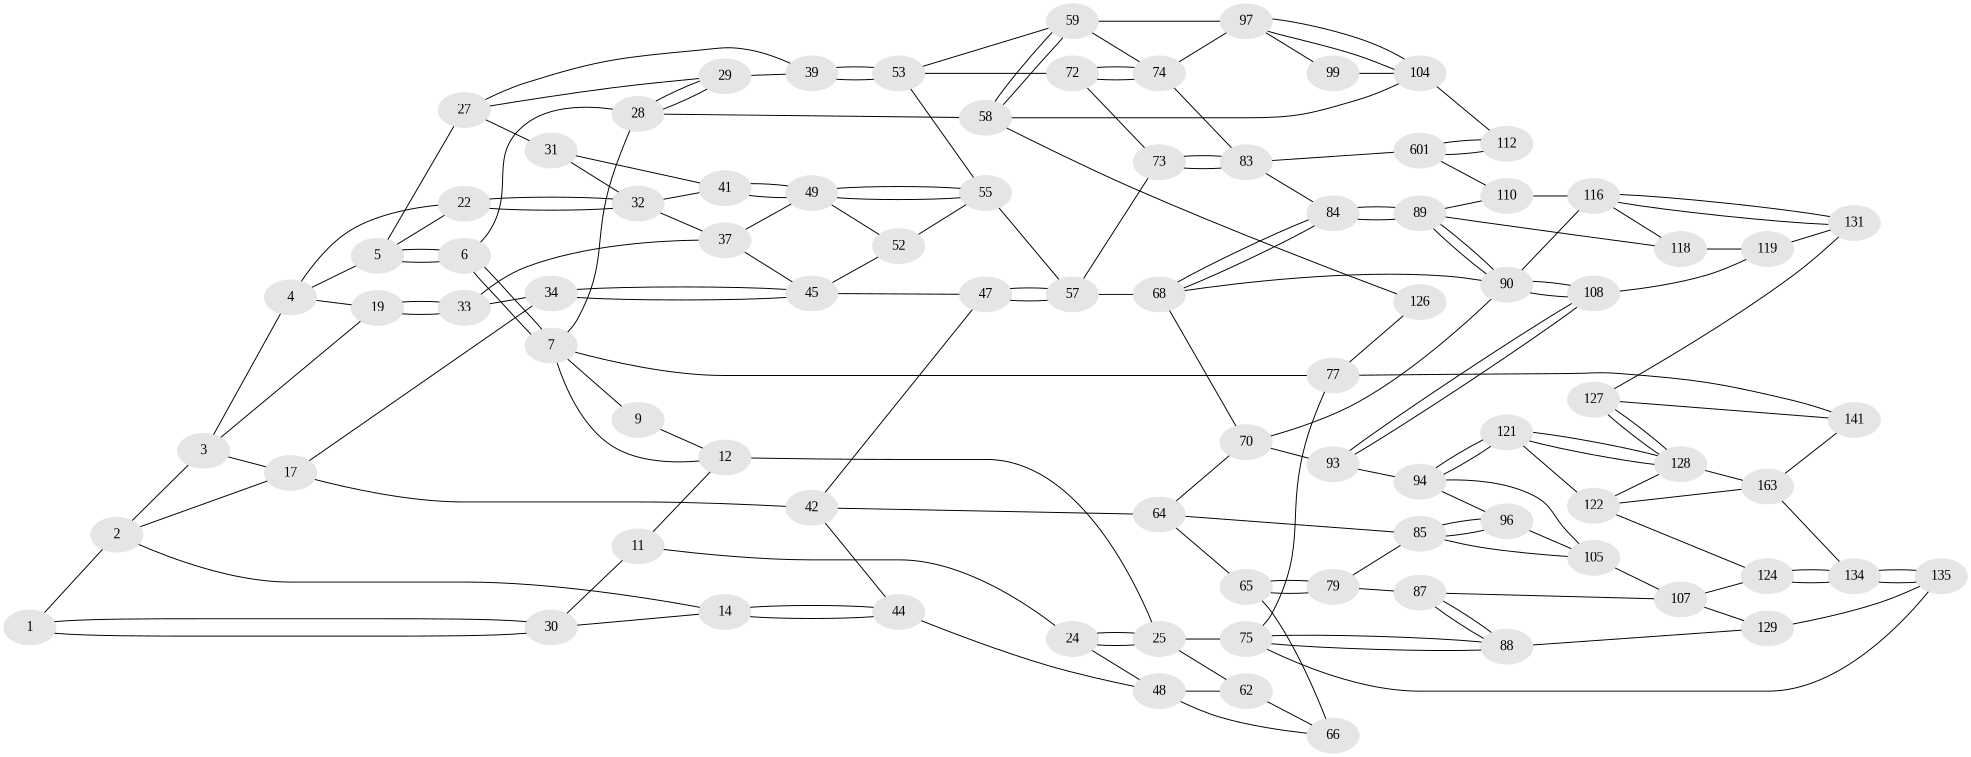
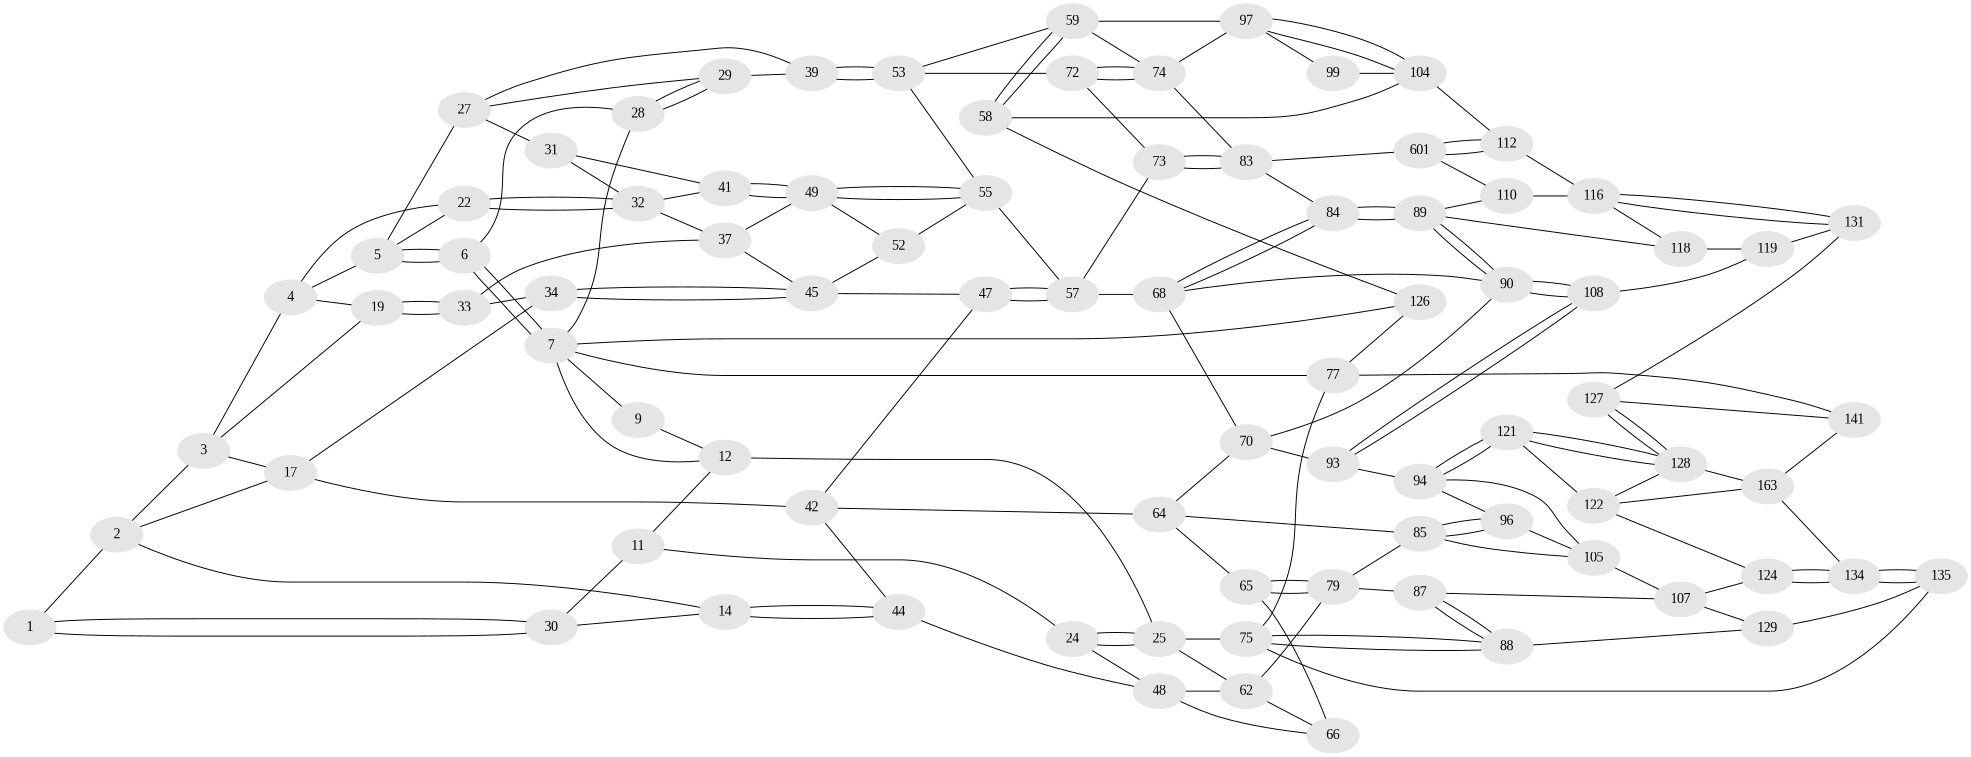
(812, 116) -> none
(1550, 240) -> (1550, 170)
none -> (987, 339)
none -> (1301, 629)
